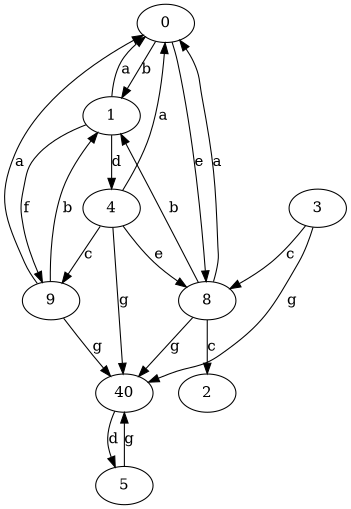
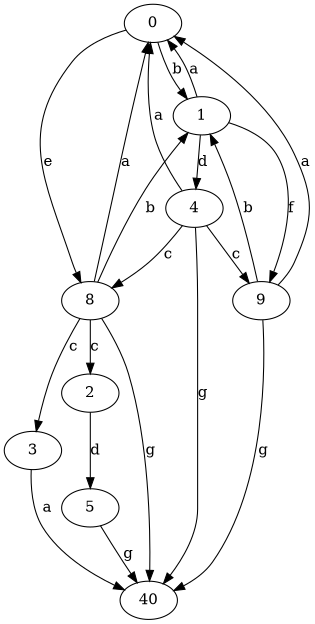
(159, 254) -> (168, 254)
(276, 258) -> (55, 368)
(292, 301) -> (47, 508)
(108, 434) -> (90, 445)
